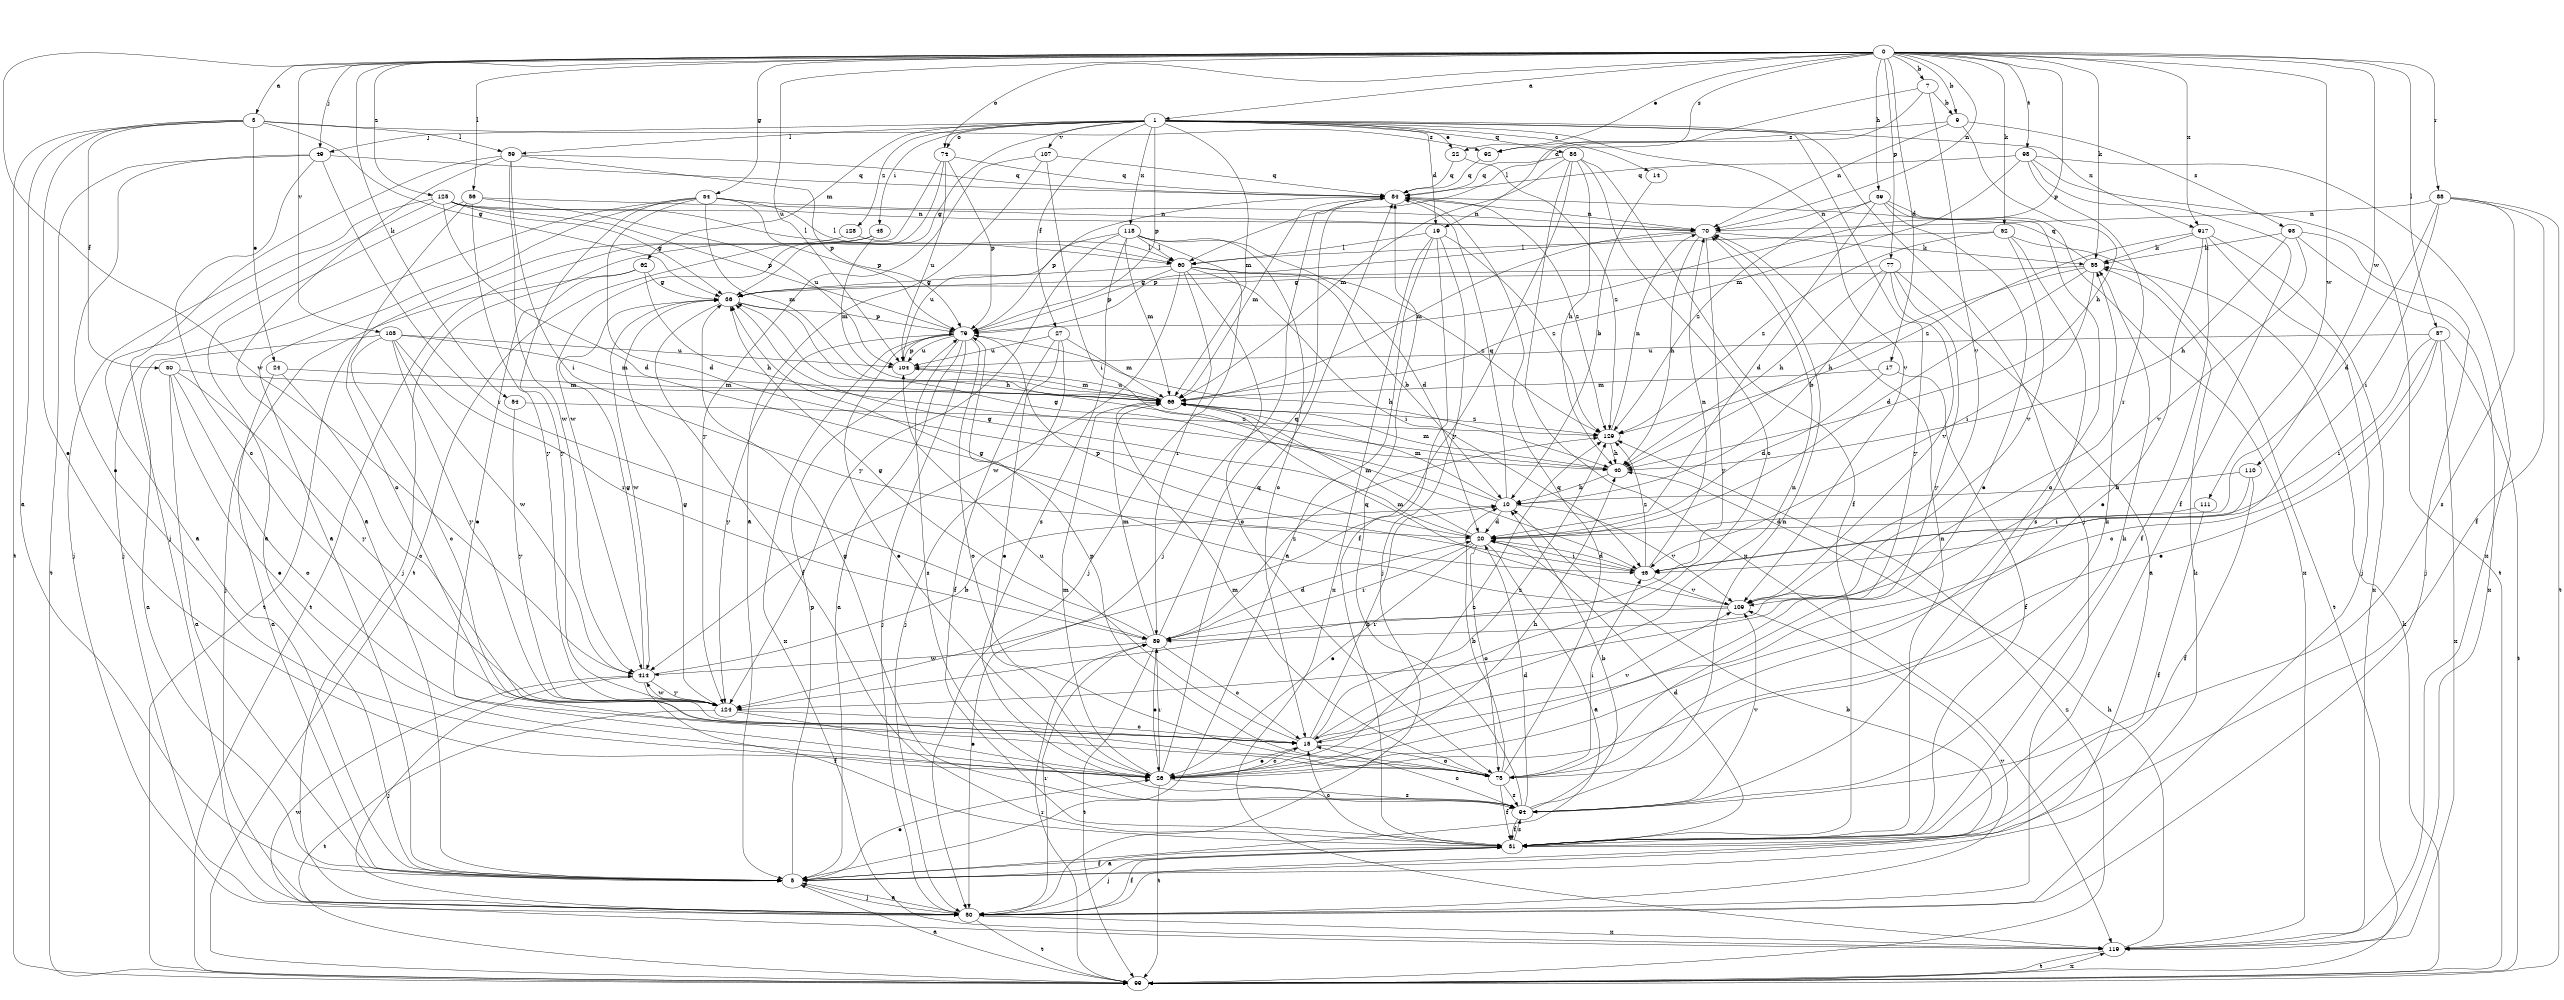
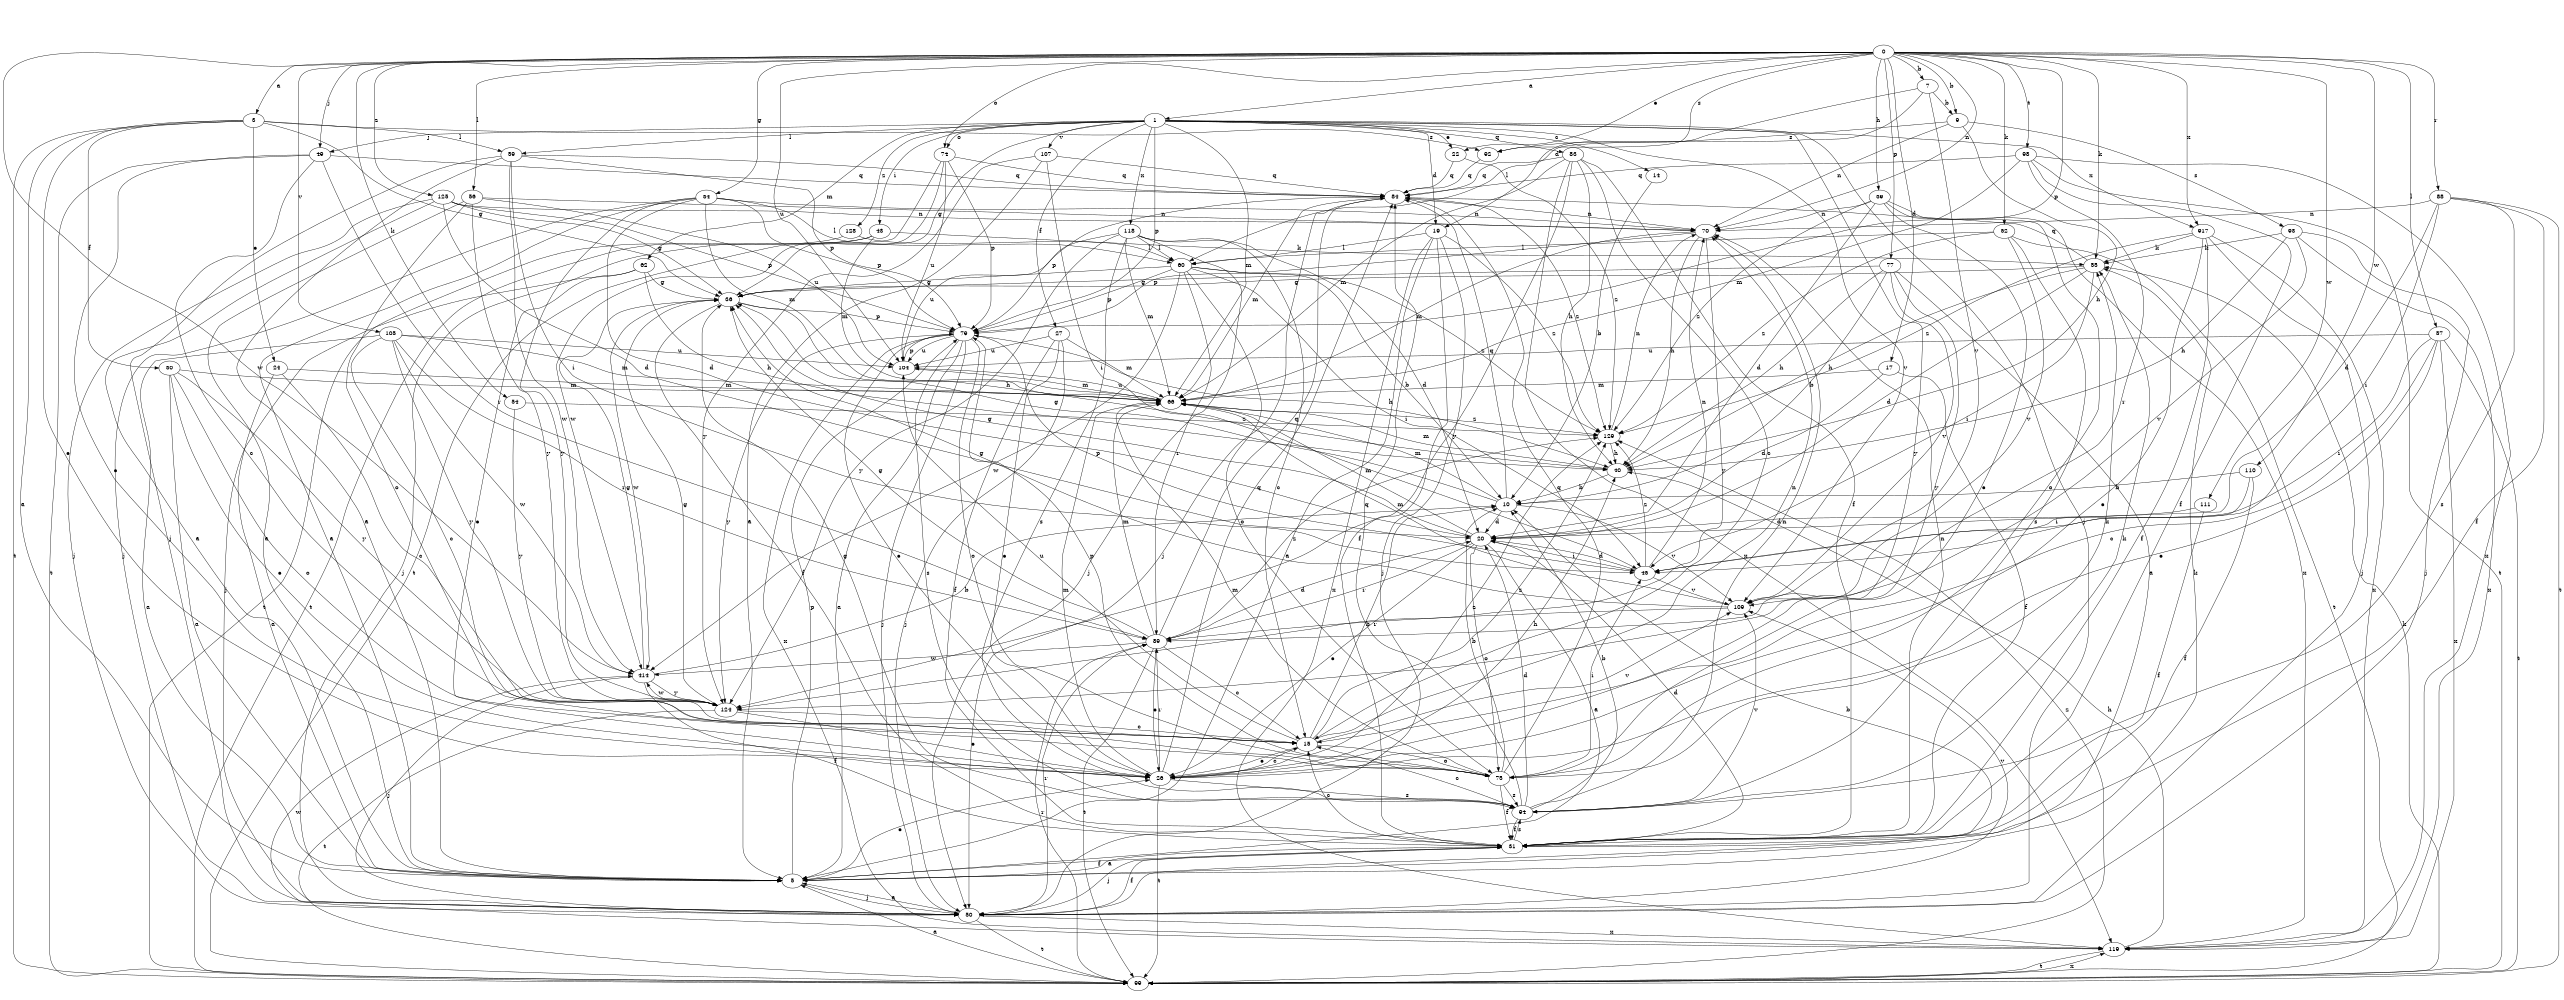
(808, 239) -> none
(1889, 247) -> (1515, 255)
